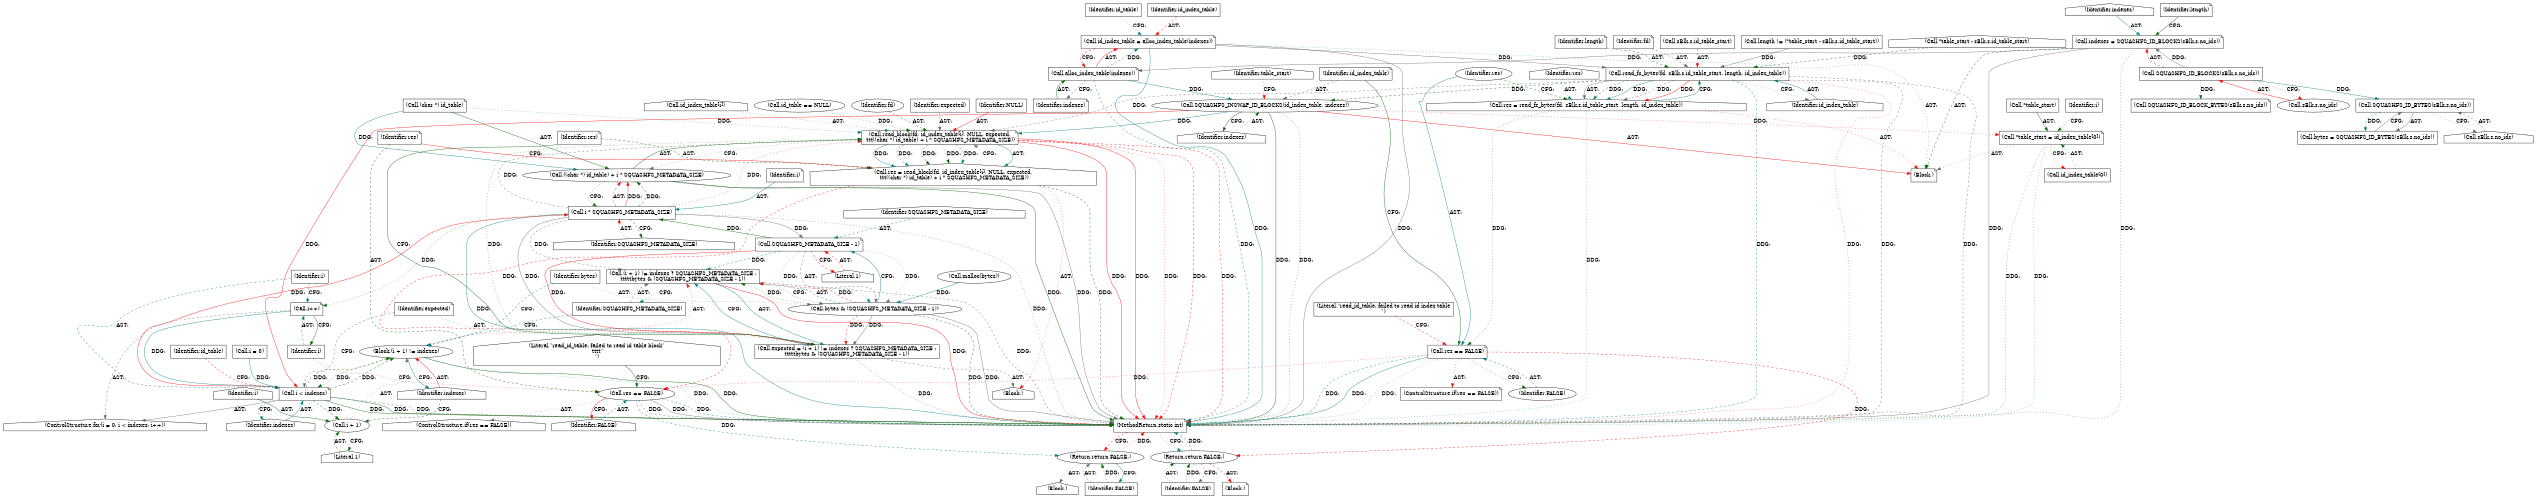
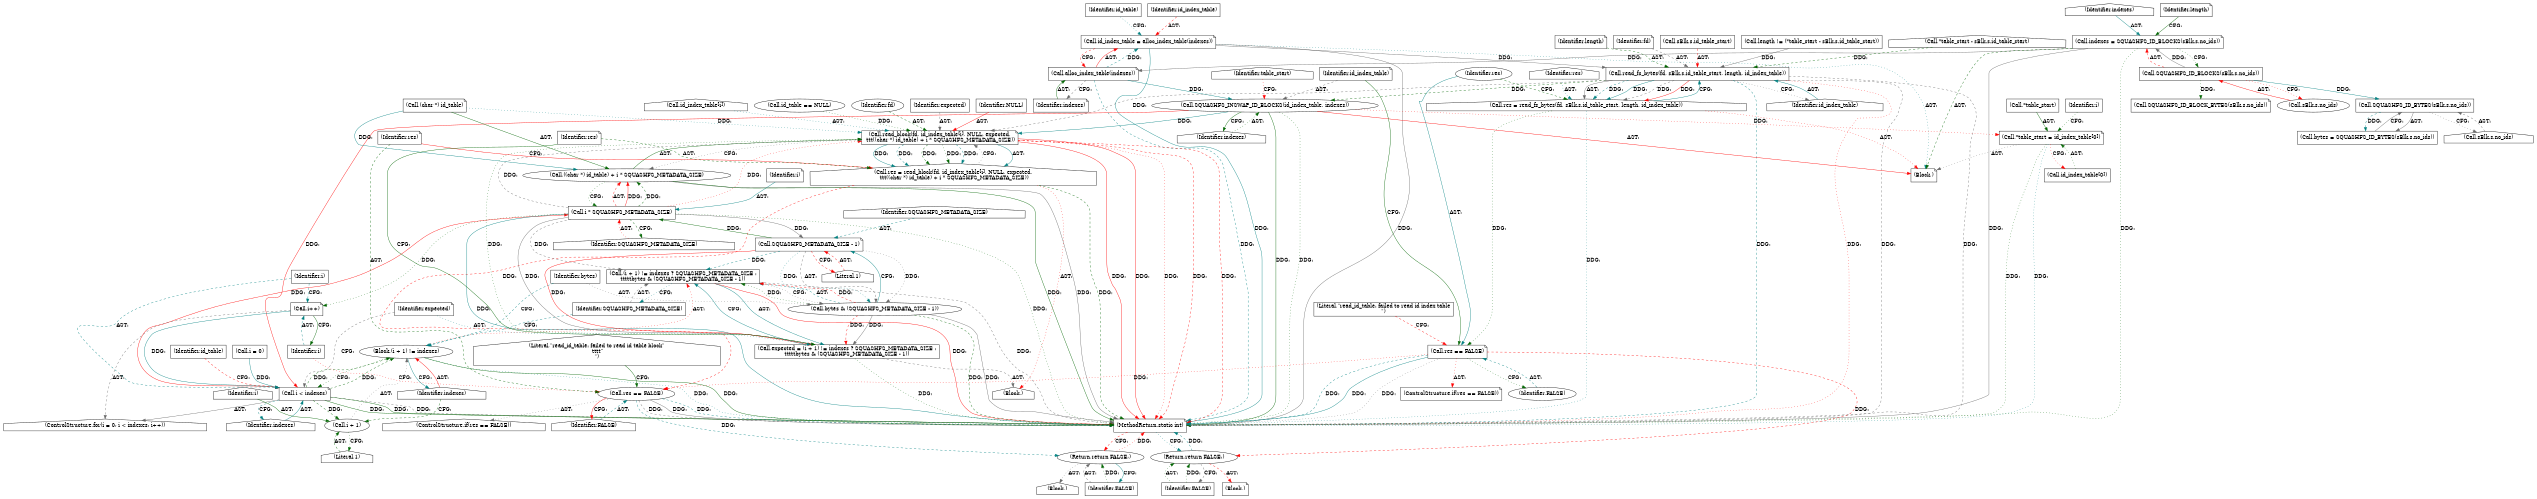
none -> (2188, 55)
(974, 277) -> none
(344, 378) -> (344, 378)
